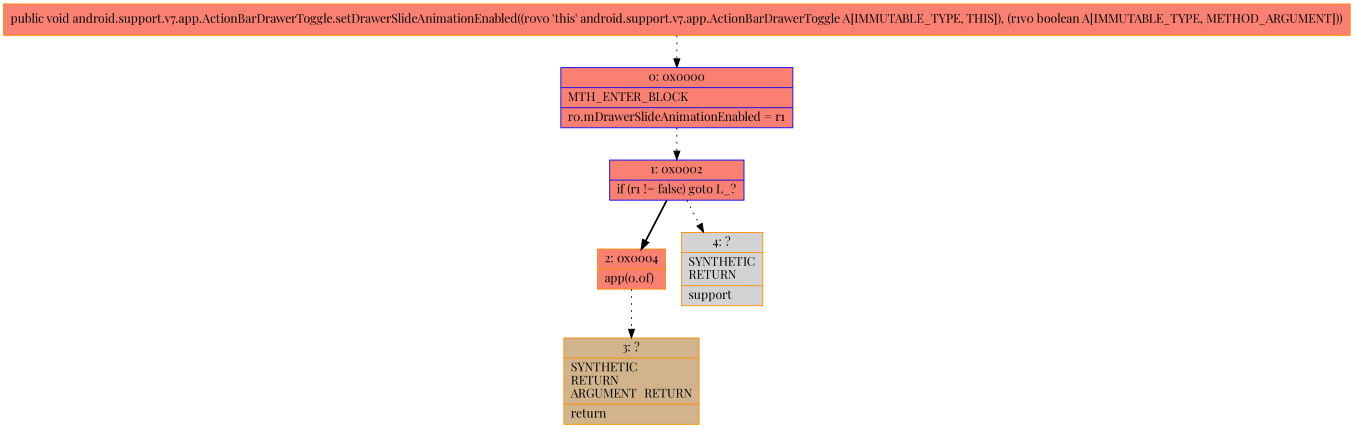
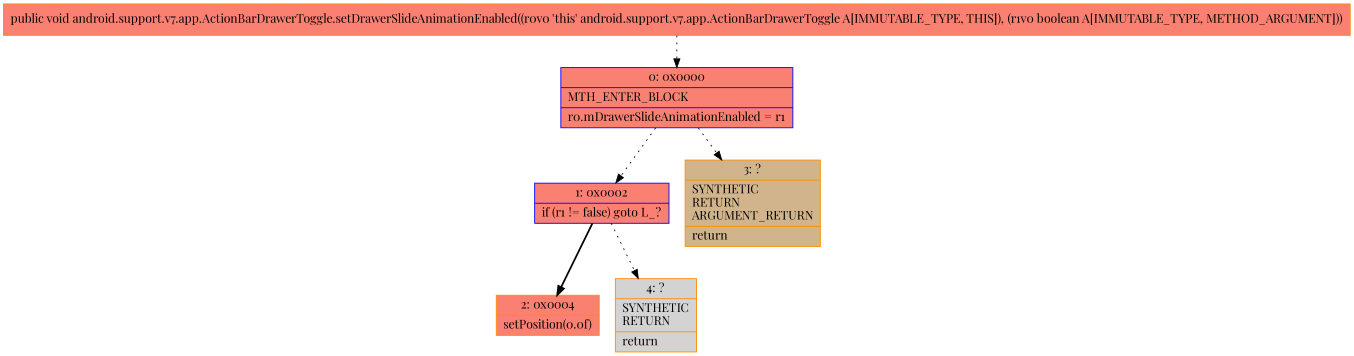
(629, 279) -> (548, 325)
(710, 295) -> (640, 341)
(631, 309) -> (707, 140)
